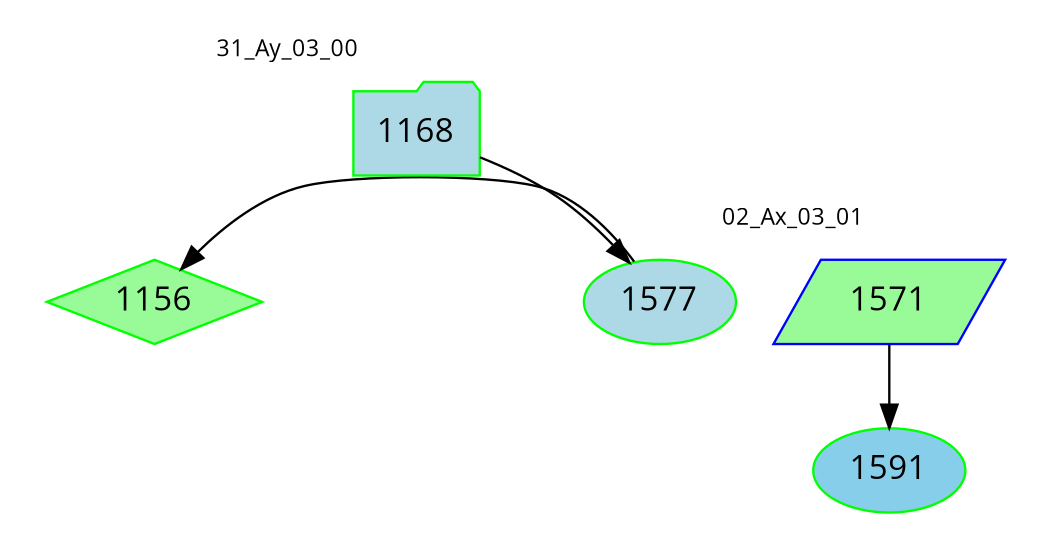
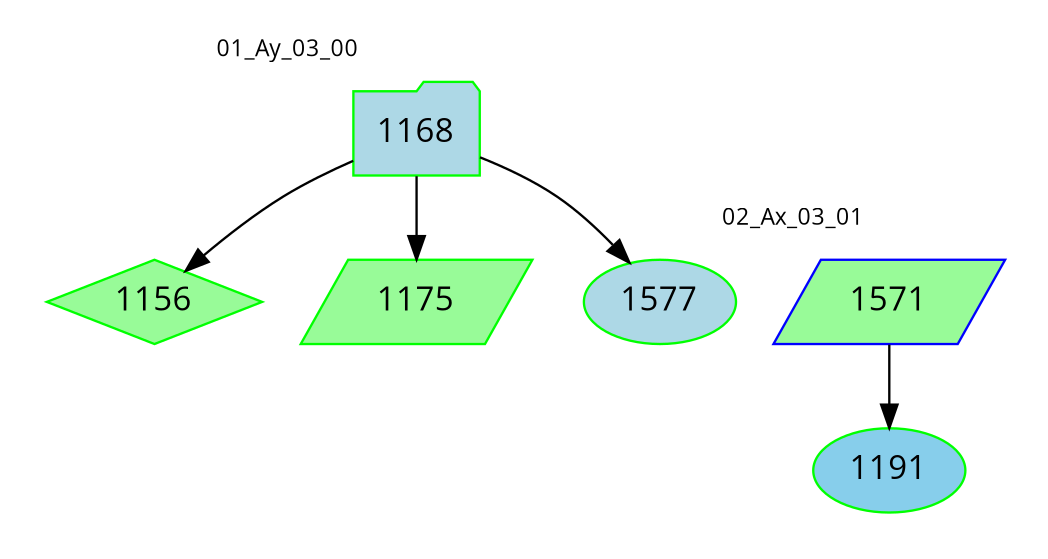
(288, 50) -> (288, 50)
(420, 177) -> (275, 202)
none -> (417, 302)
(889, 470) -> (889, 470)
